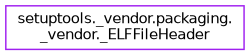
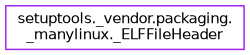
(125, 28) -> (125, 28)
